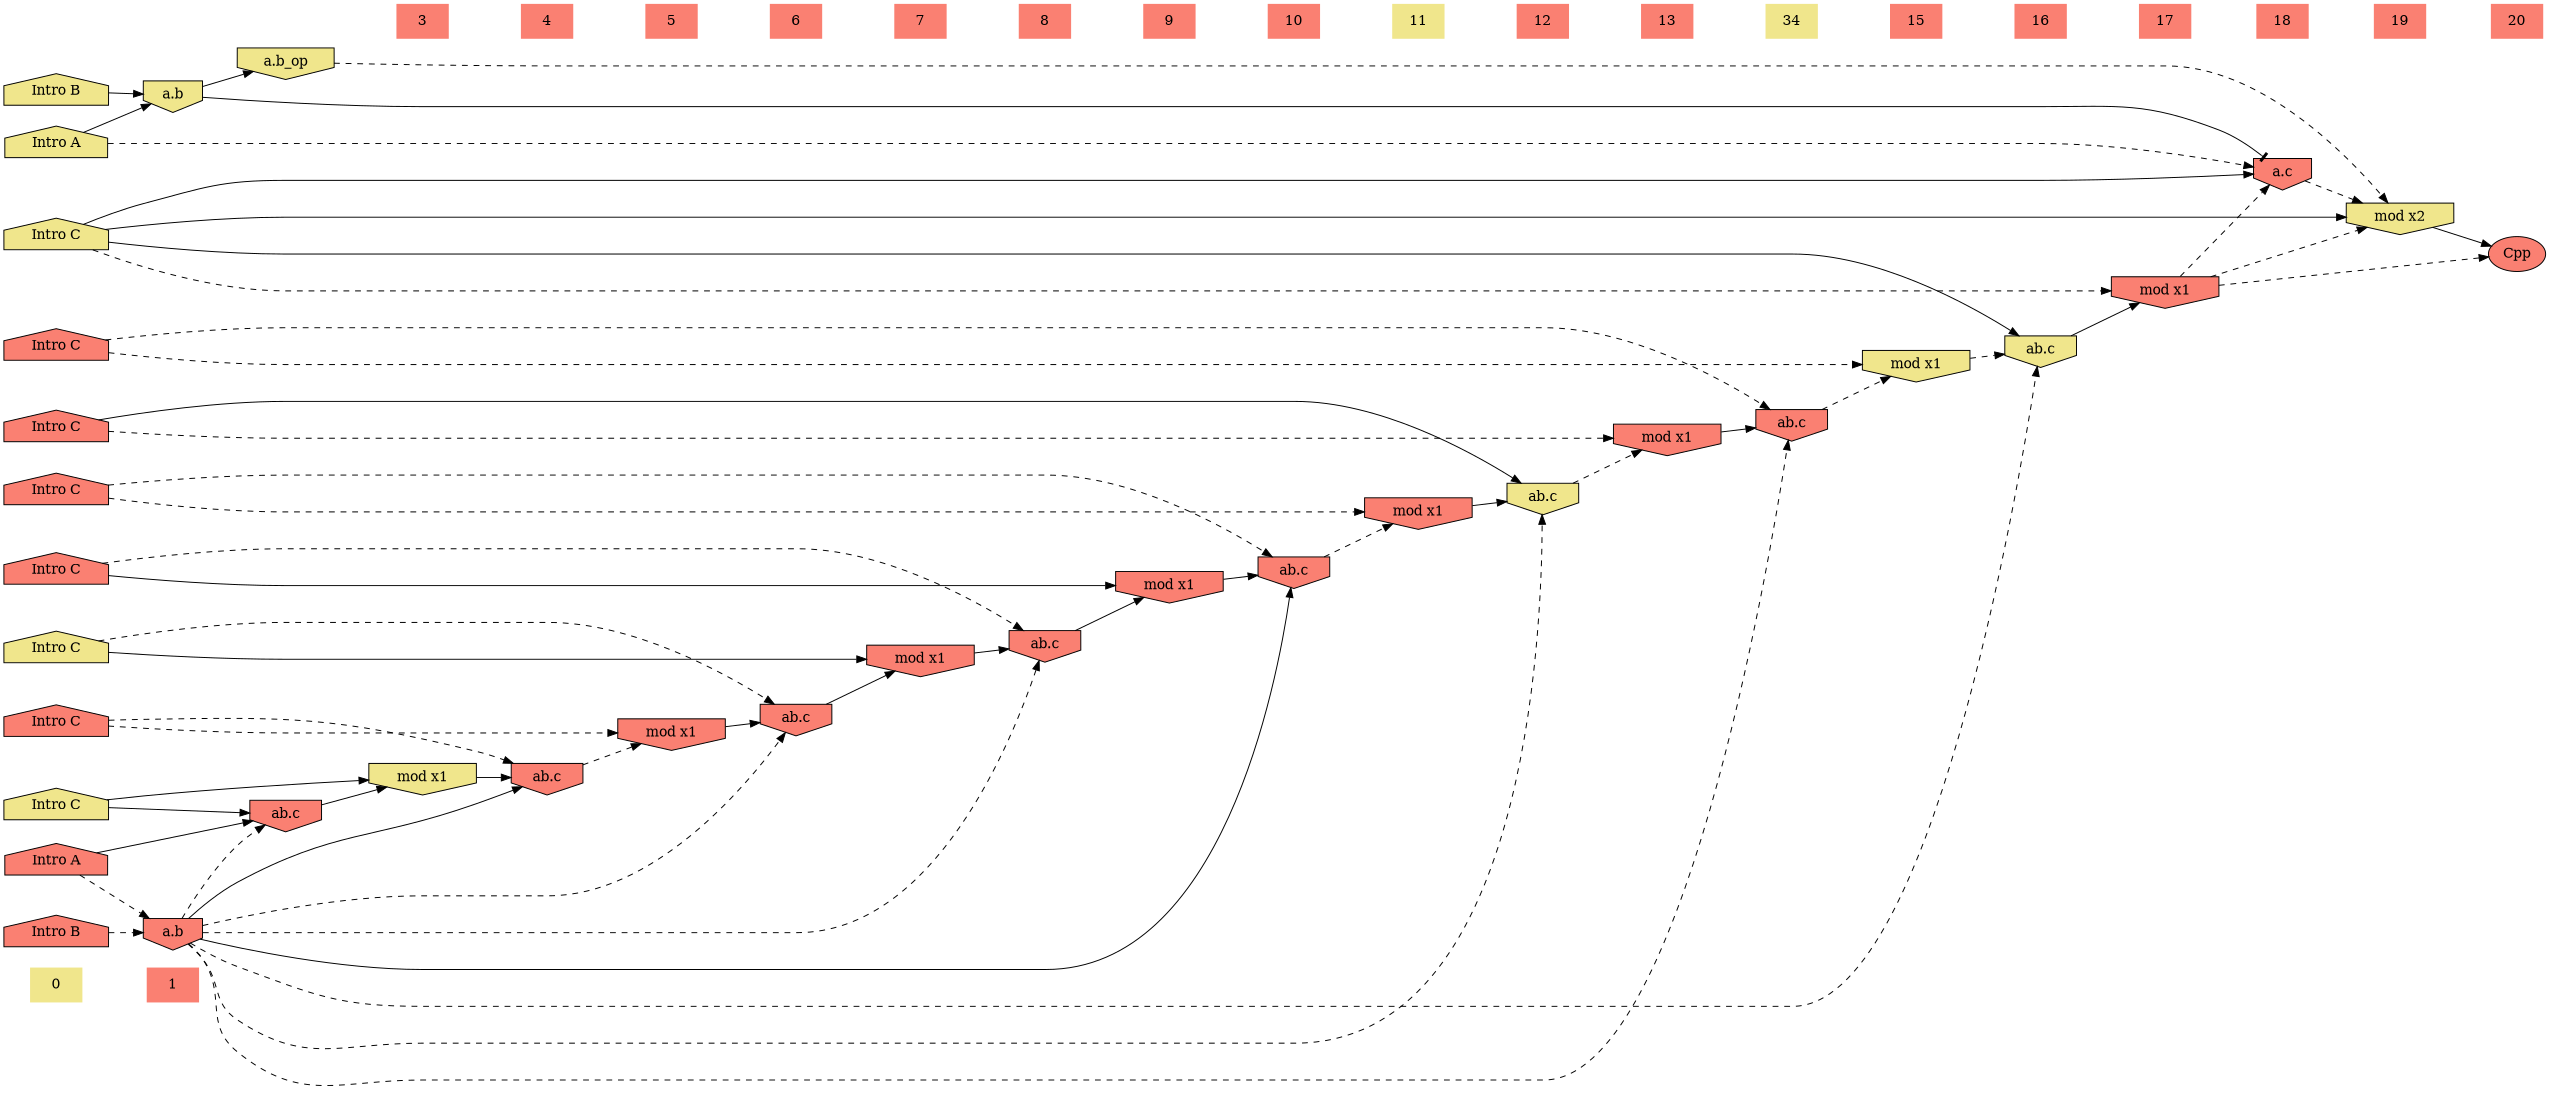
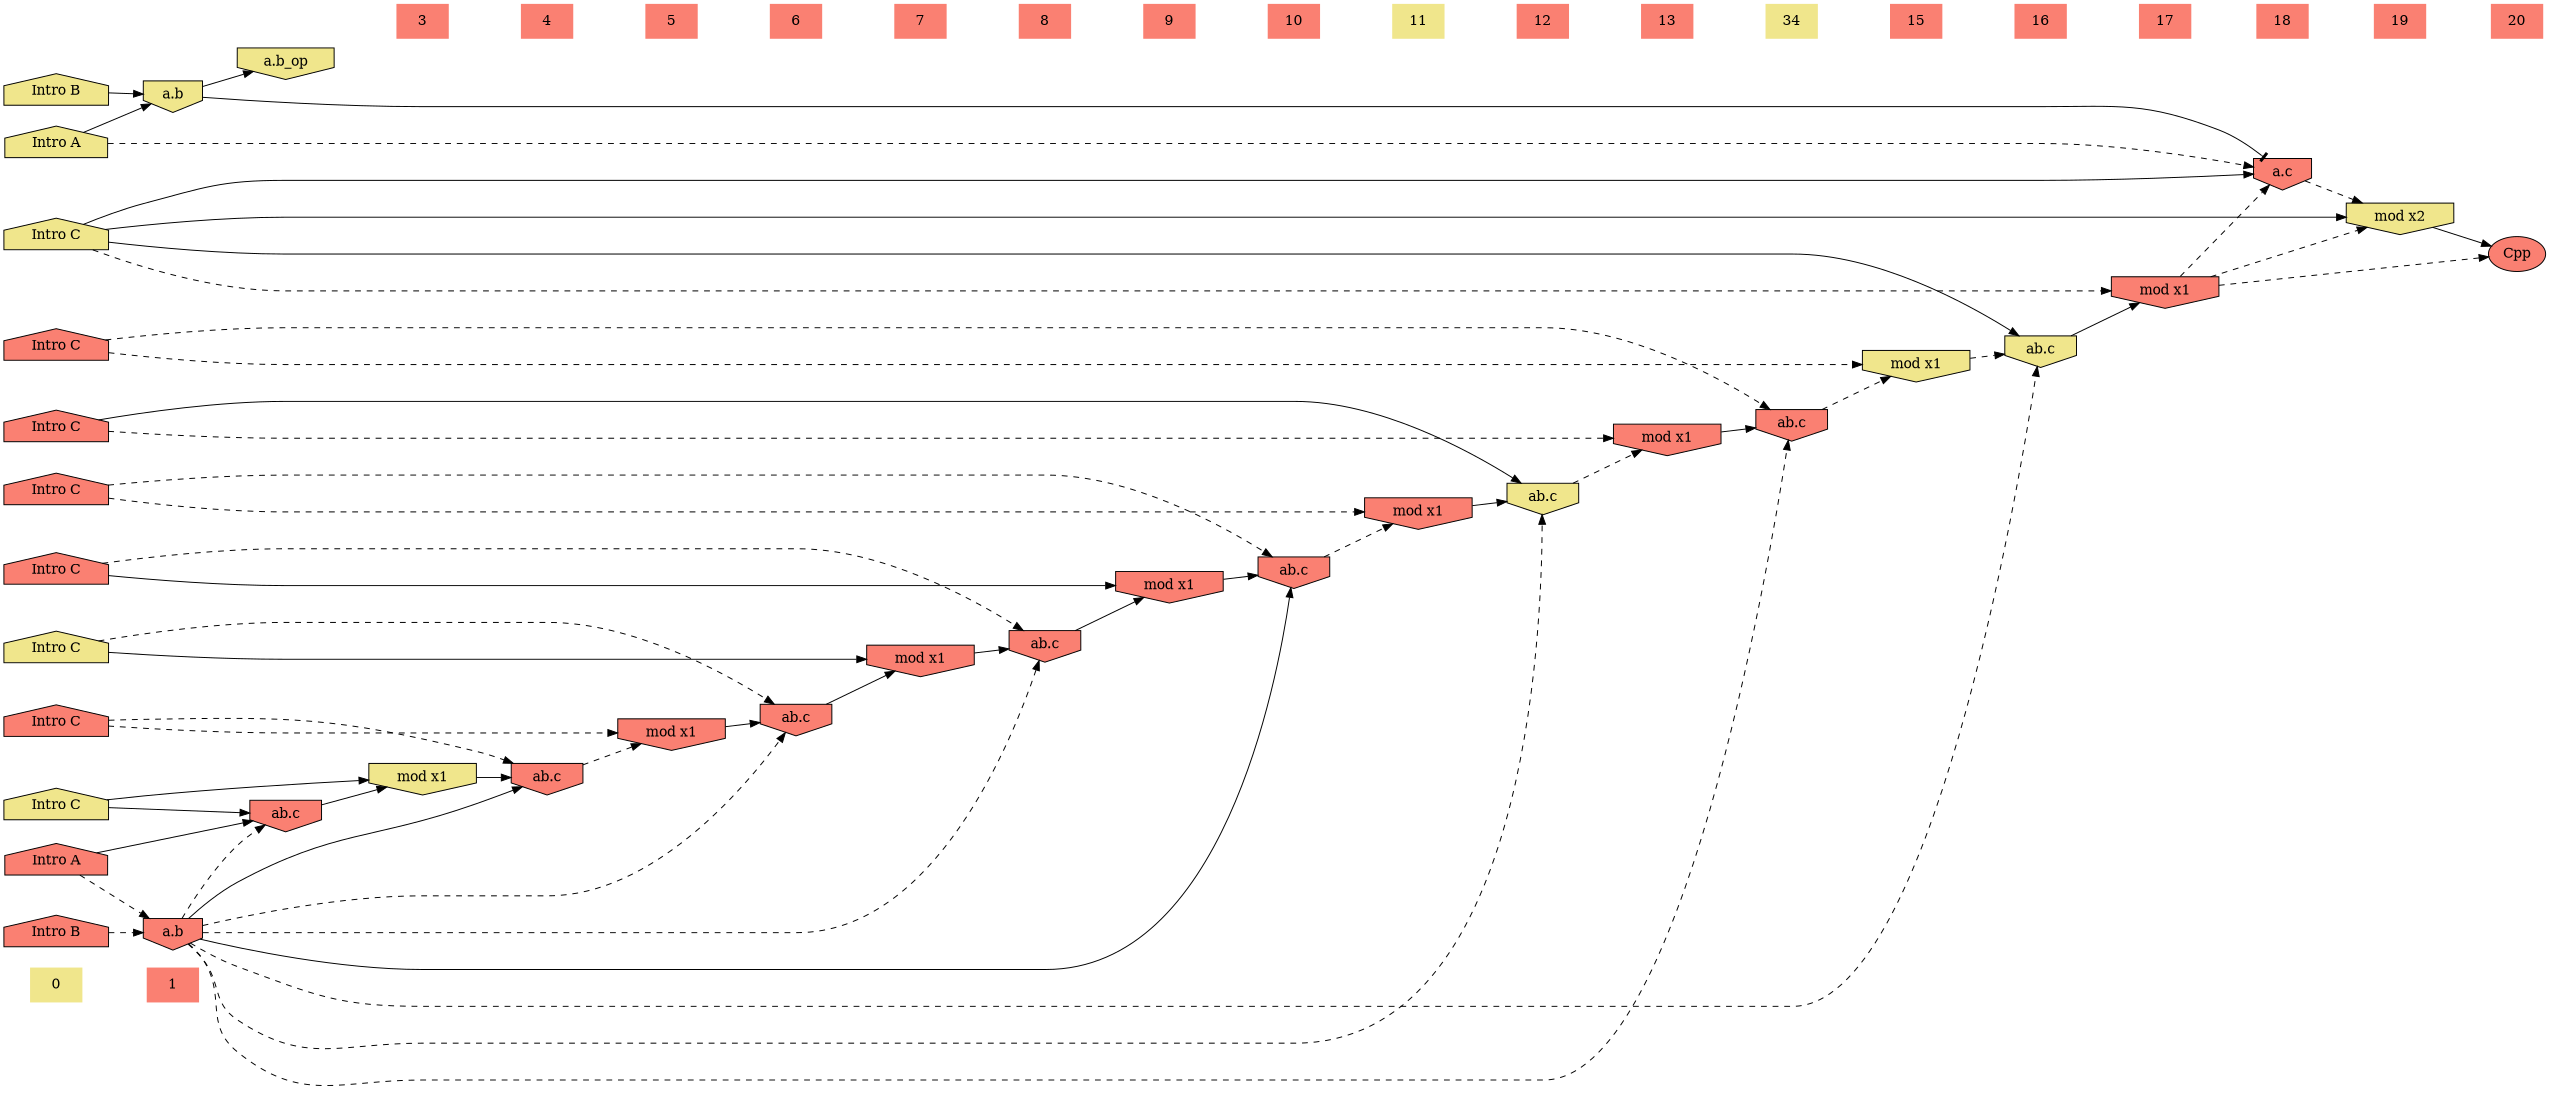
(1379, 66) -> none
